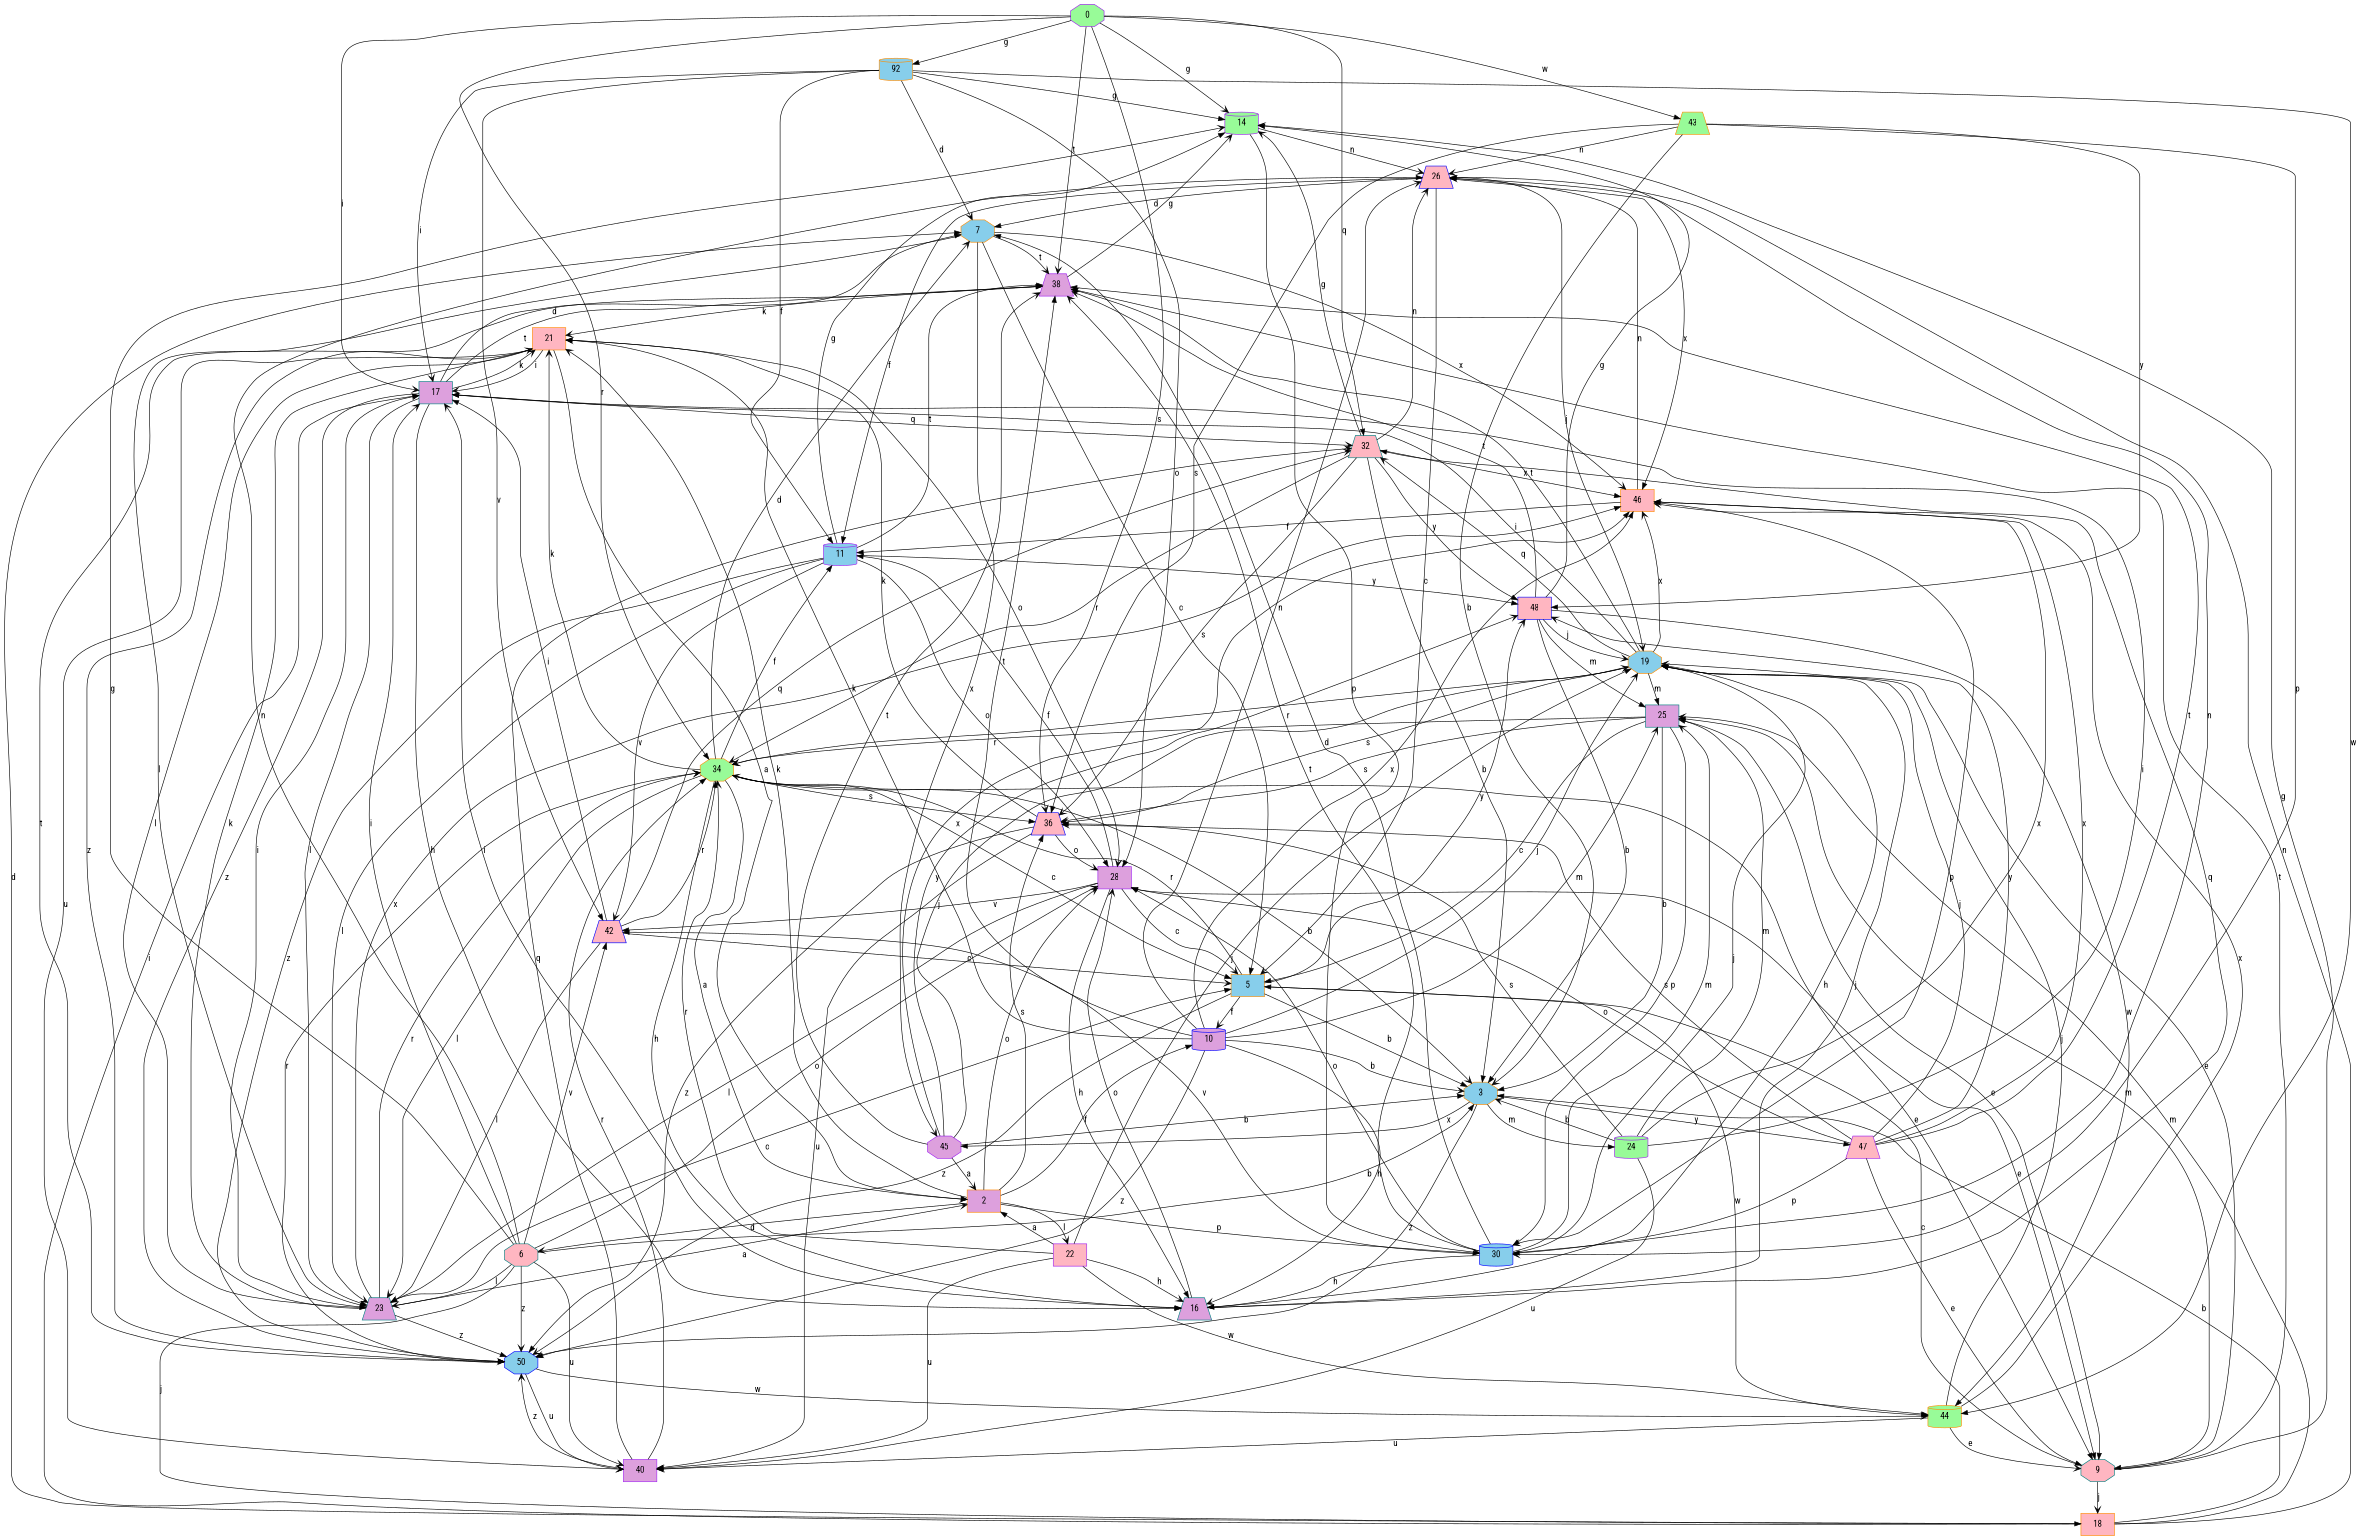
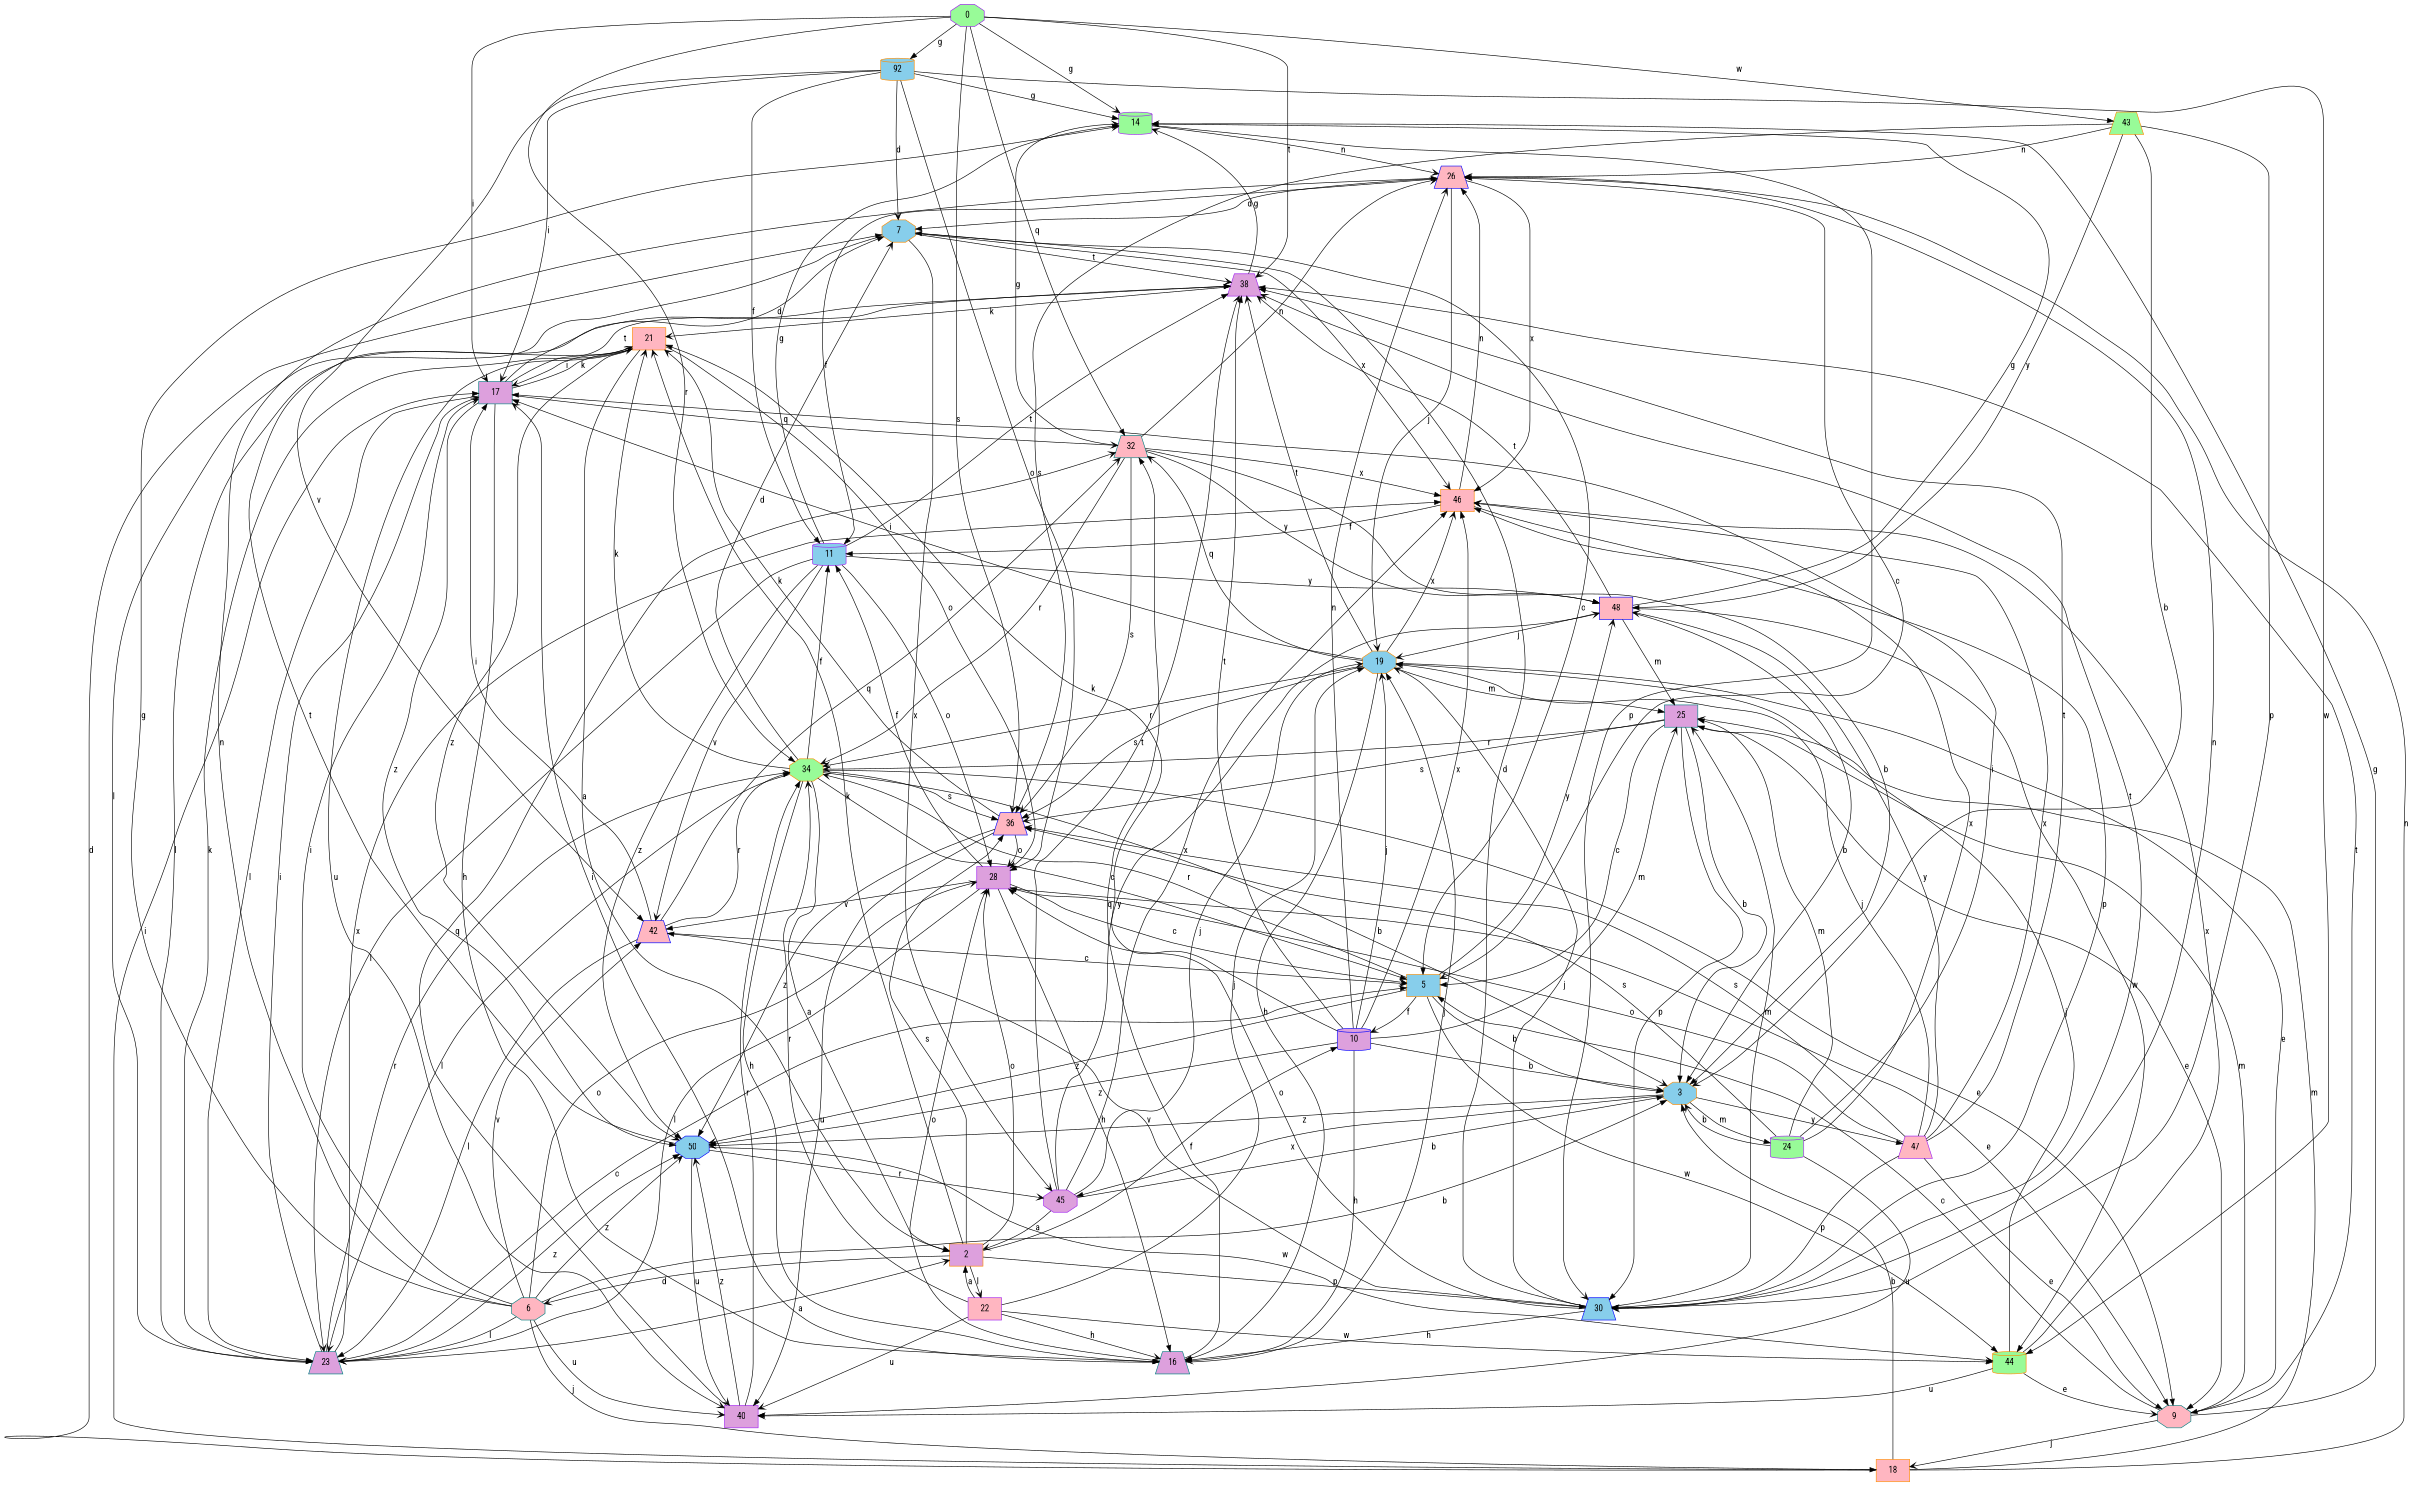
(1347, 744) -> (1183, 715)
(302, 1035) -> (873, 1174)
(1496, 1255) -> (1599, 1309)
